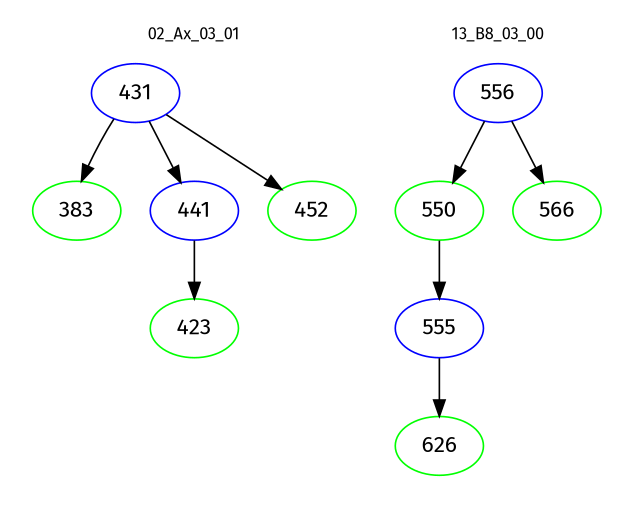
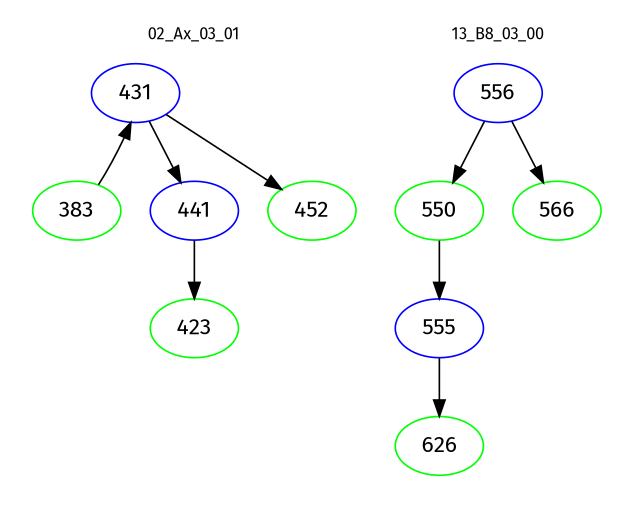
(100, 142) -> (112, 162)
